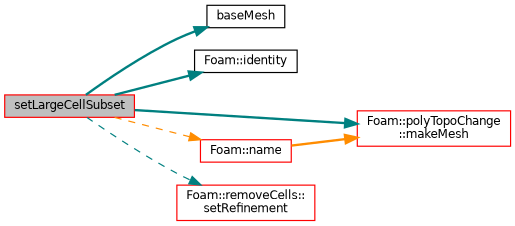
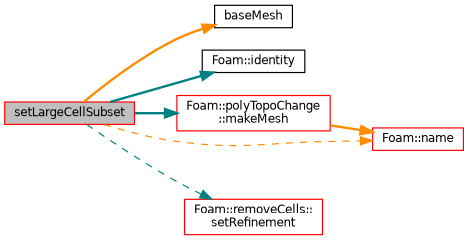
(139, 60) -> (140, 60)
(318, 142) -> (346, 128)
